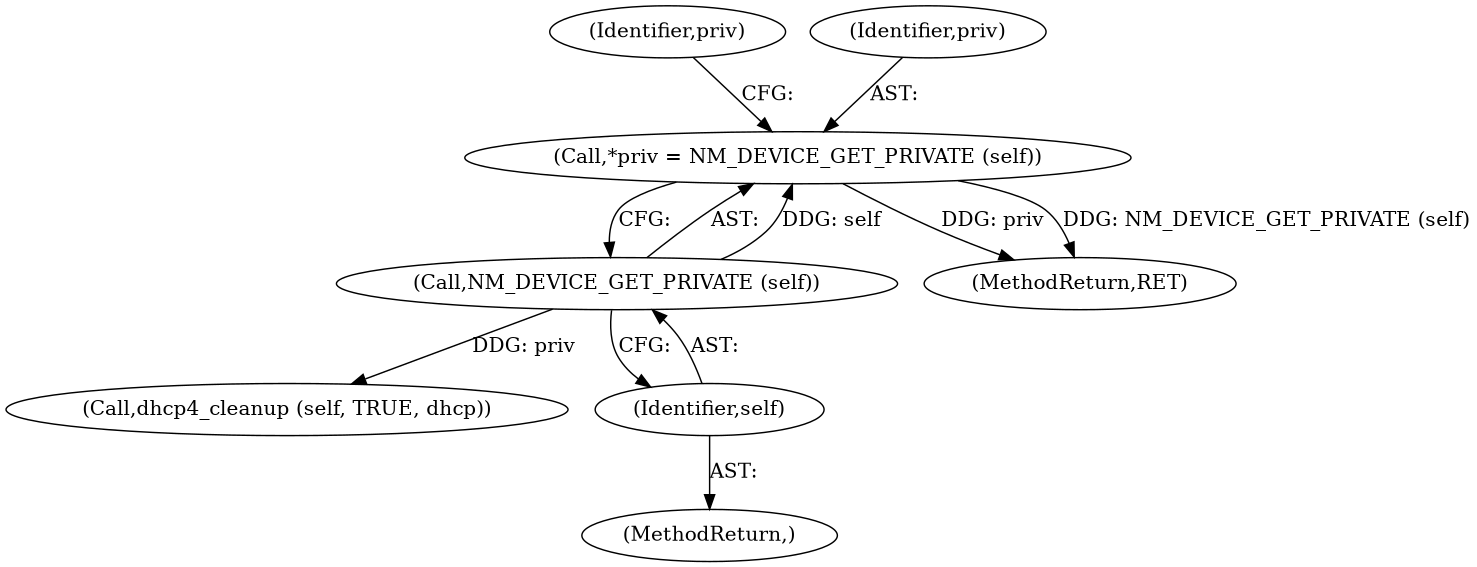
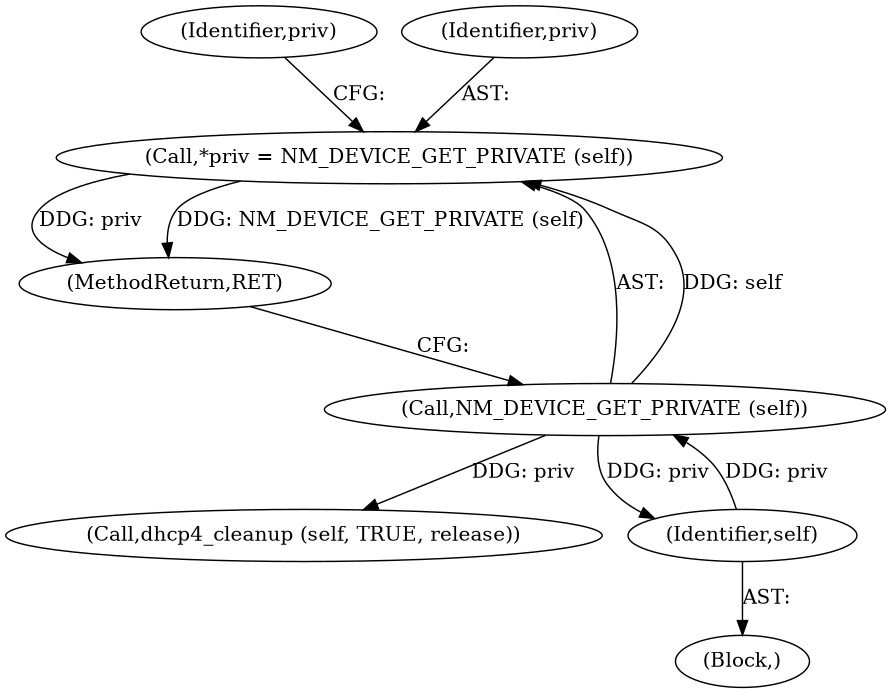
(630, 200) -> (379, 344)
(648, 347) -> (659, 473)
(718, 347) -> (777, 473)
(287, 410) -> (304, 535)
(710, 535) -> (742, 661)
